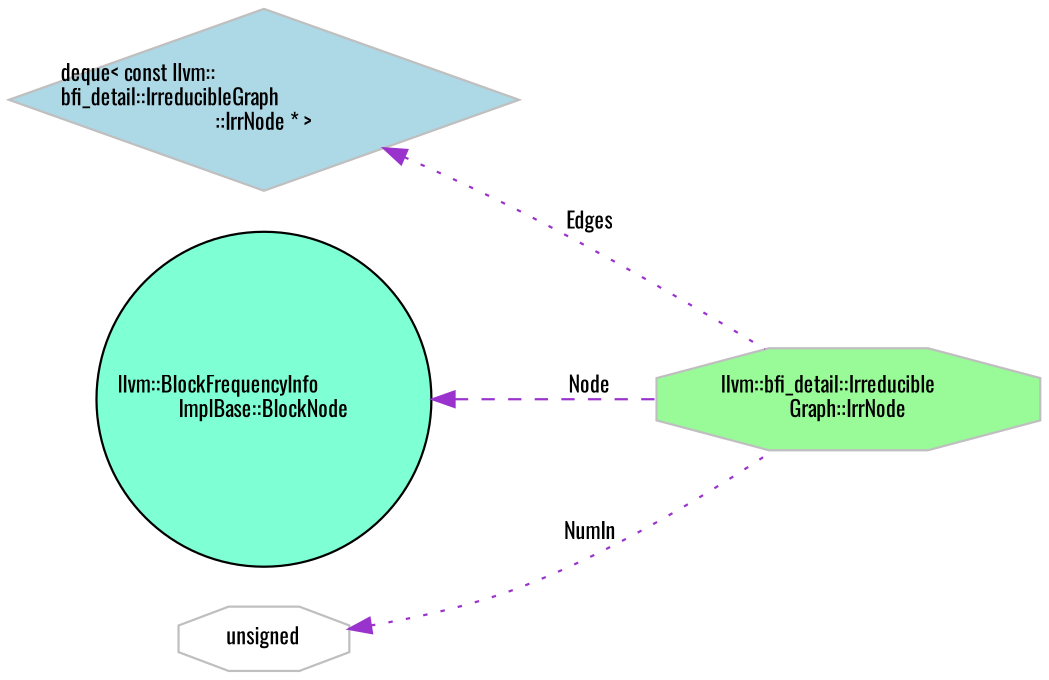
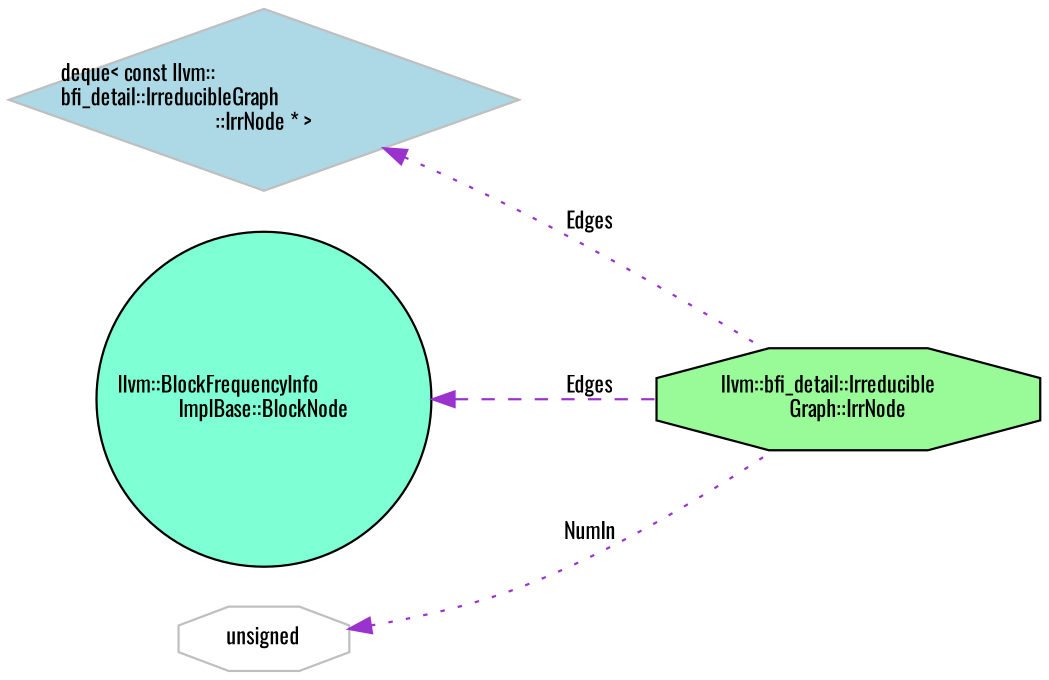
(588, 387) -> (588, 387)
(848, 399) -> (848, 399)
